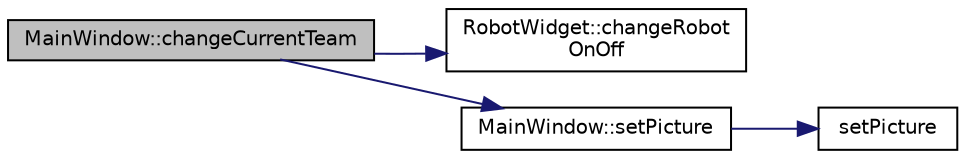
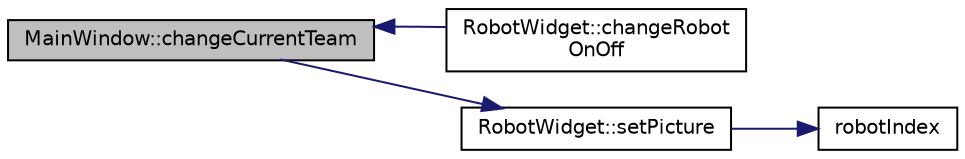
(400, 54) -> (420, 27)
(596, 129) -> (596, 129)
(888, 129) -> (888, 129)
